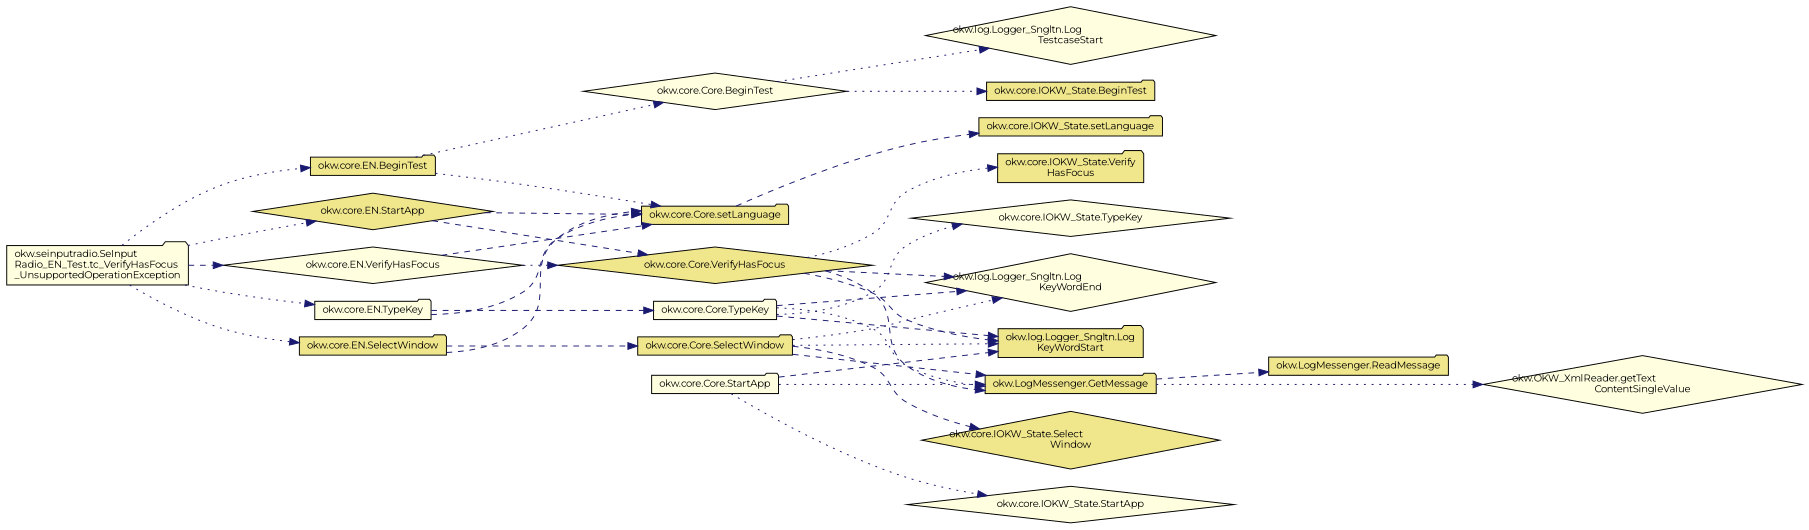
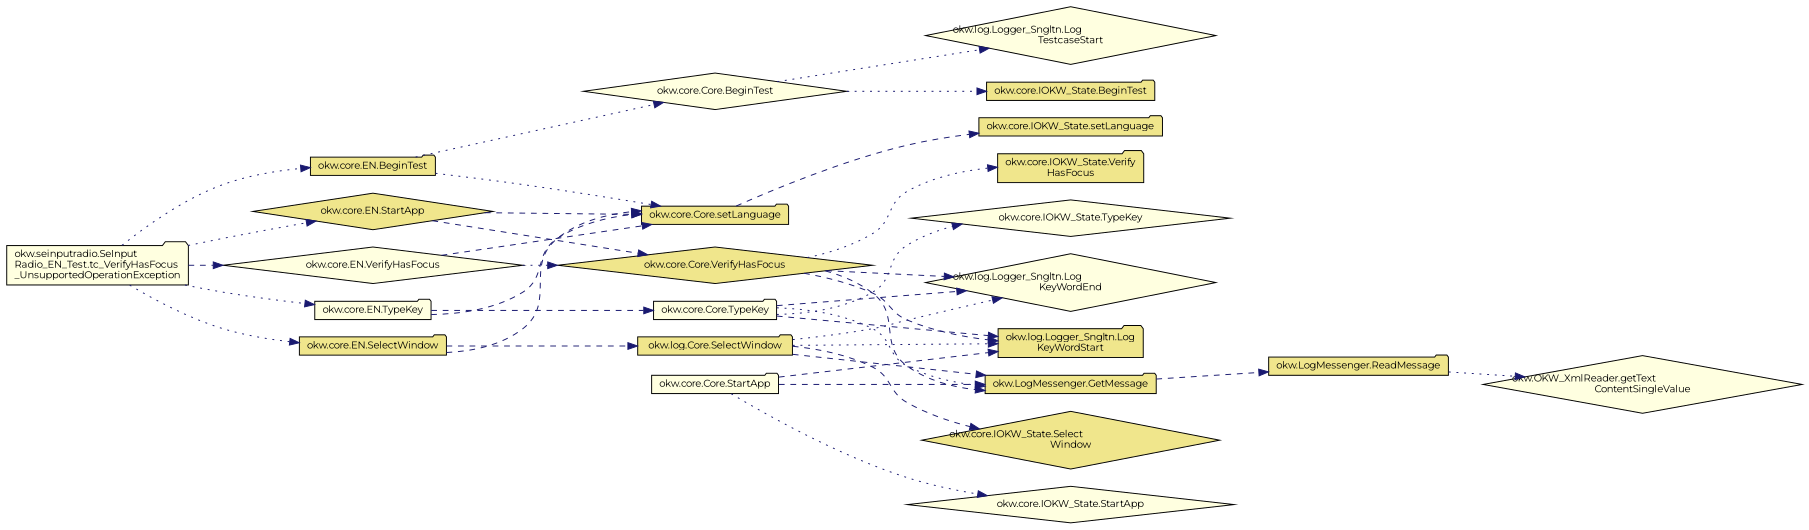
(715, 346) -> (715, 346)
(877, 384) -> (877, 384)
(1315, 384) -> (1482, 374)
